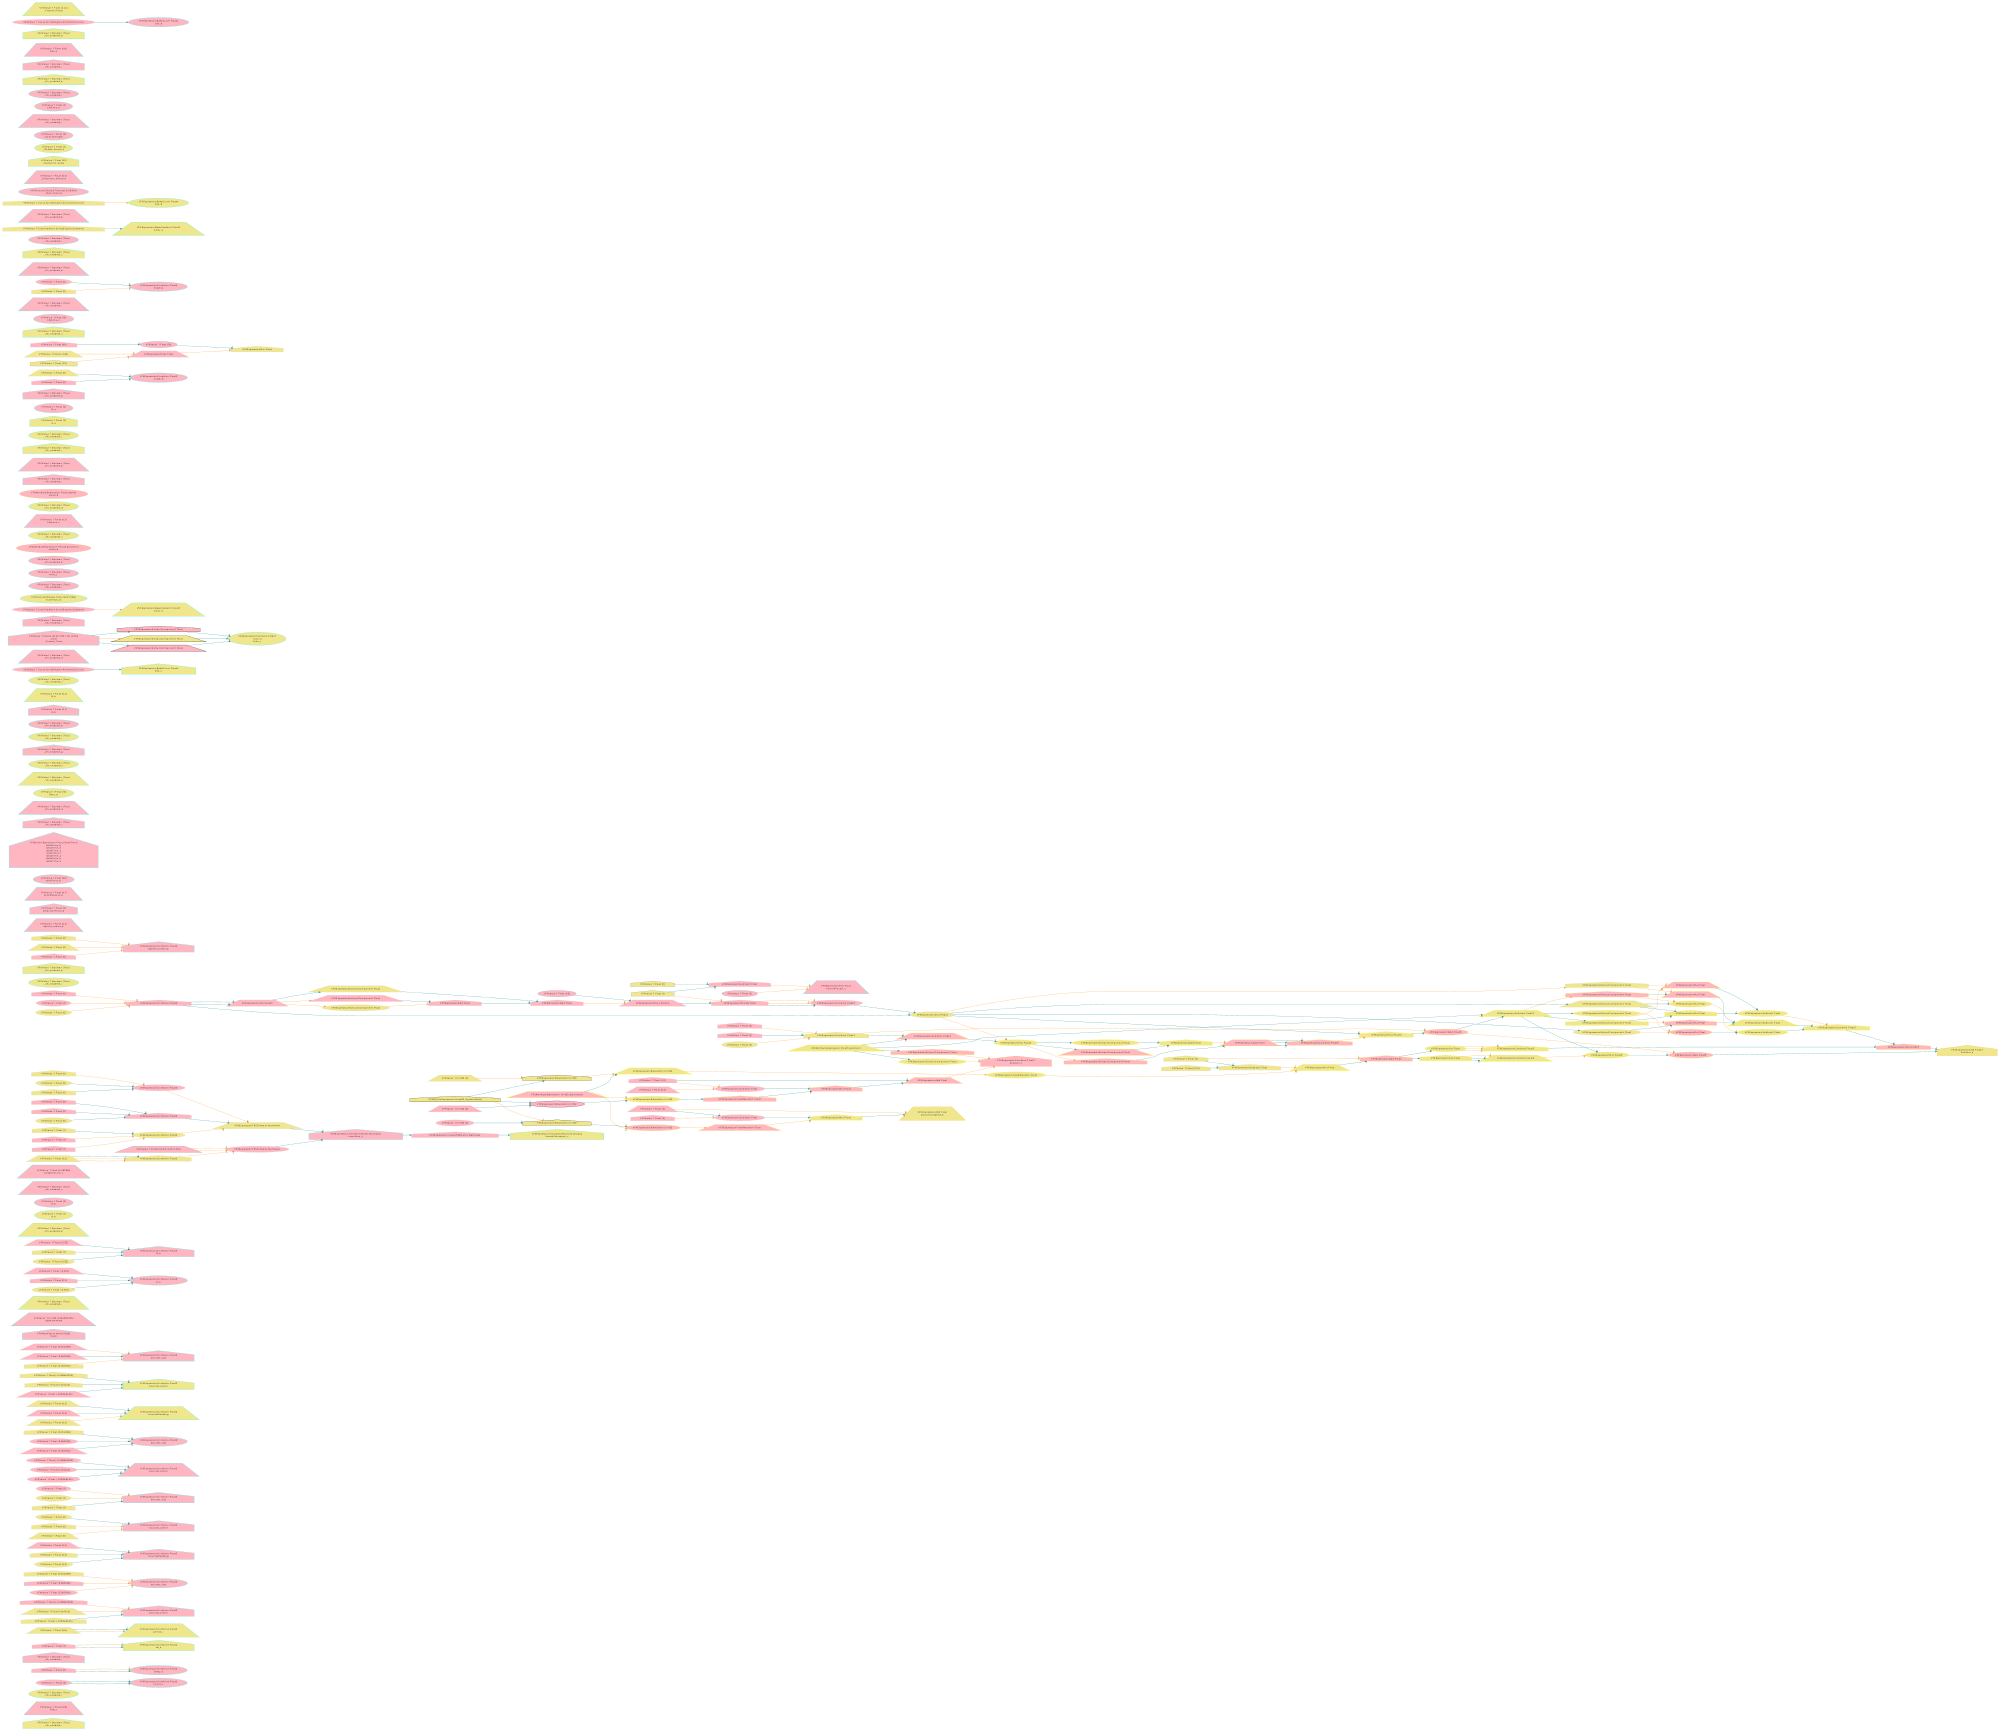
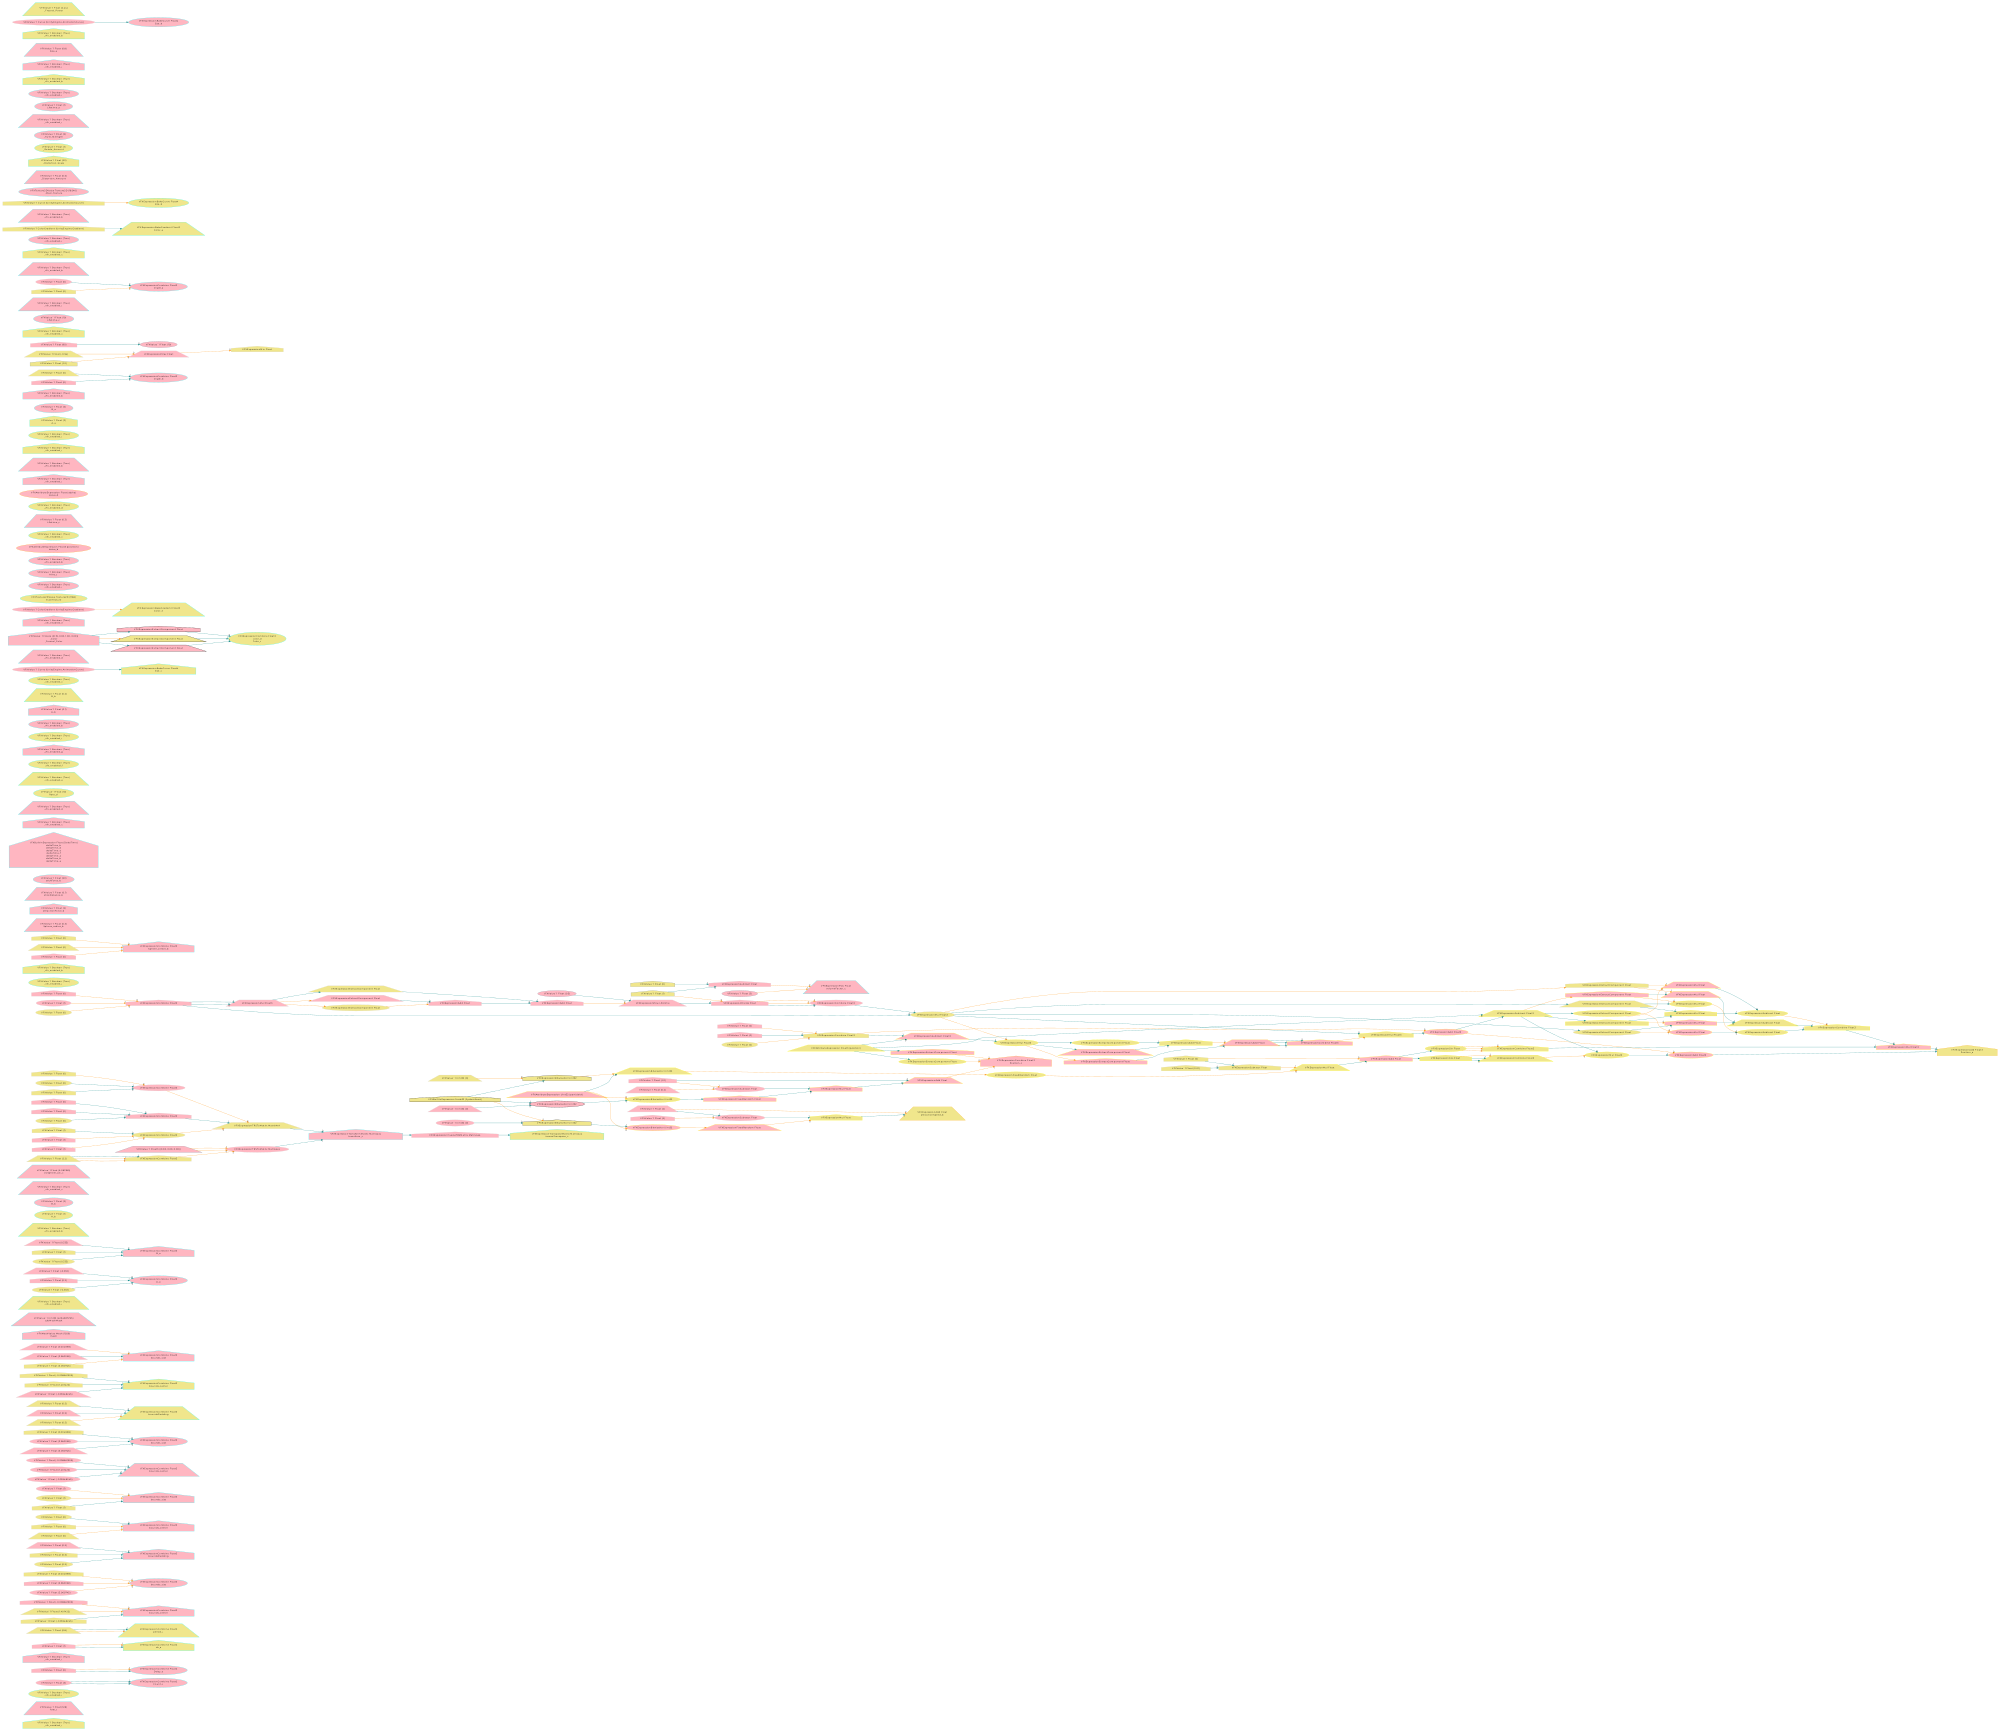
(204, 347) -> none
